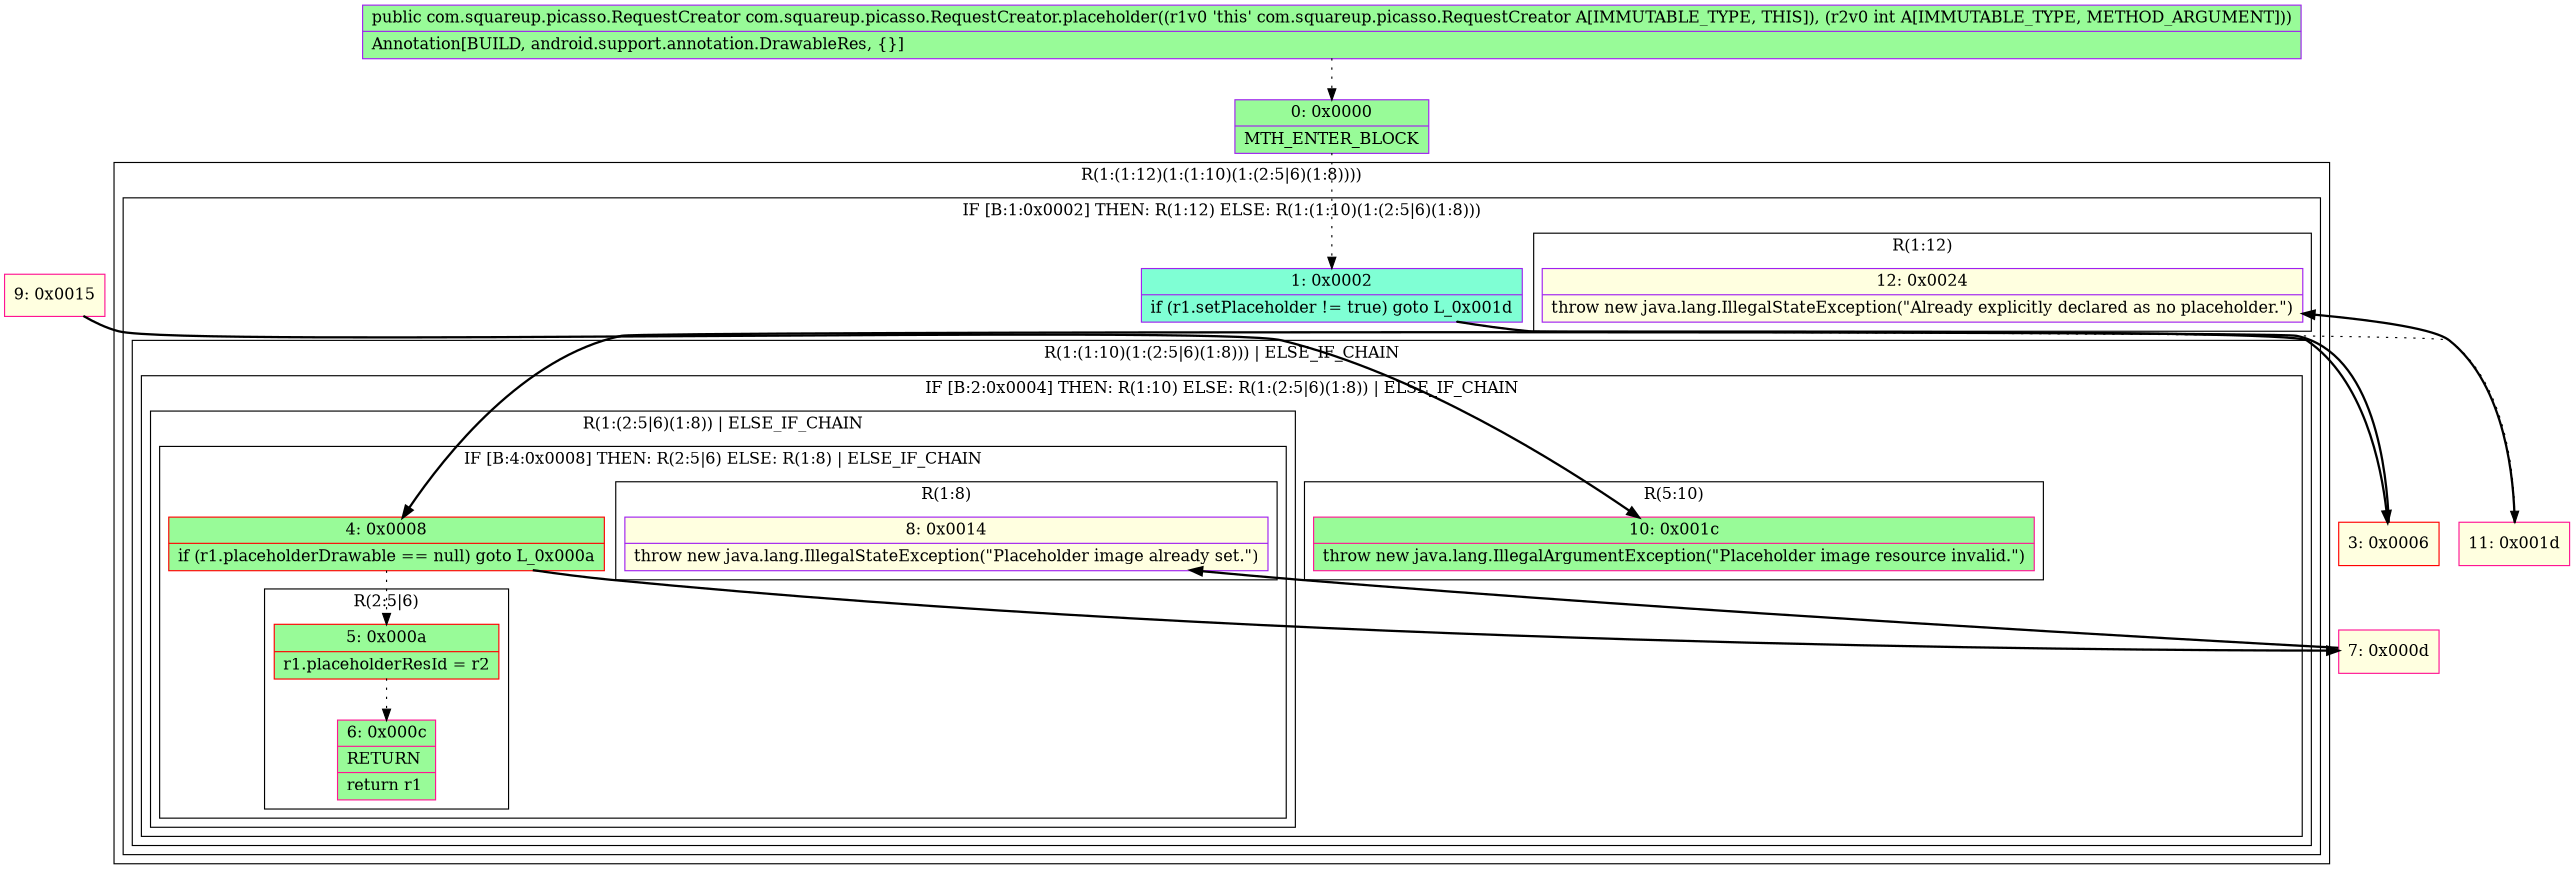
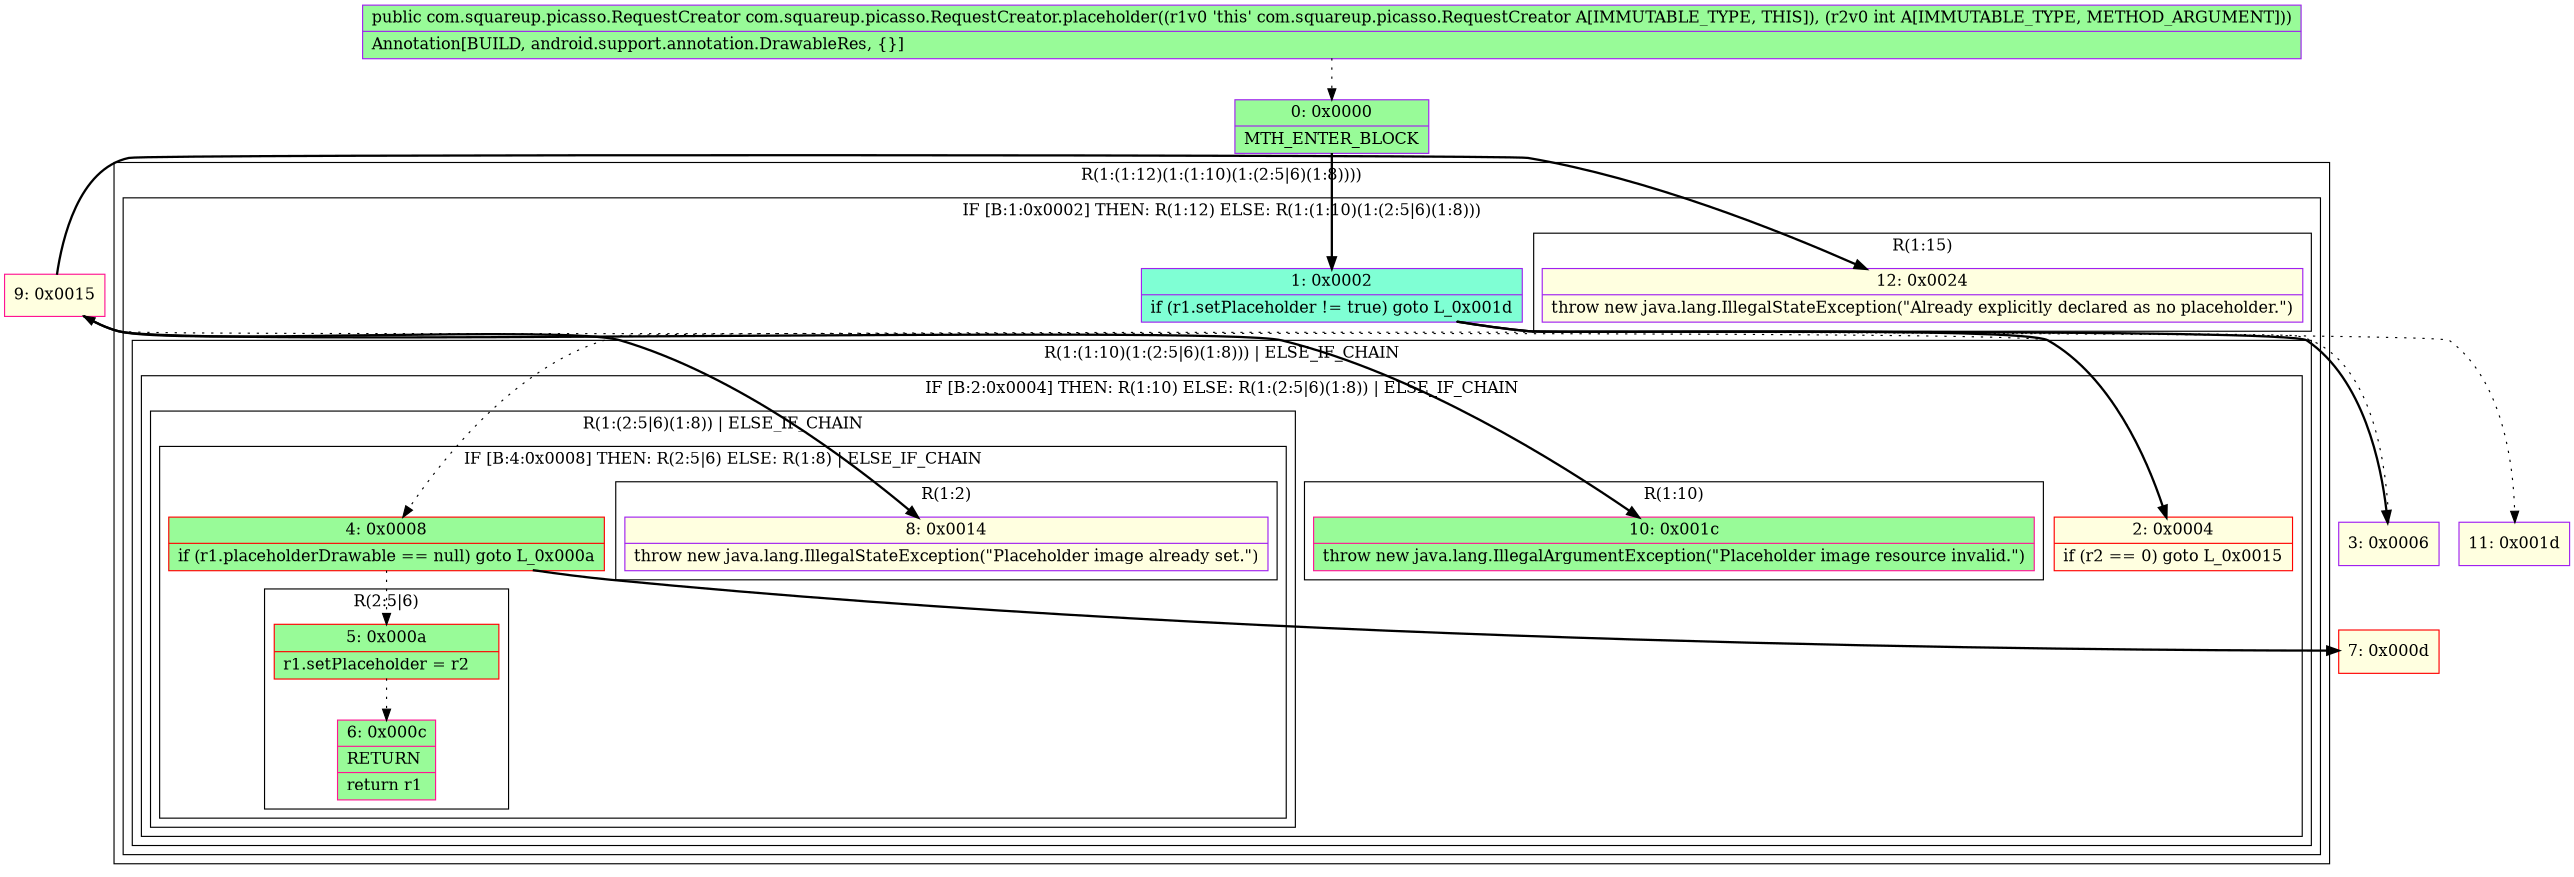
(1332, 205) -> (1332, 205)
(1923, 246) -> (1923, 246)
(1431, 332) -> (1431, 332)
(2431, 332) -> (928, 155)
(946, 495) -> (946, 495)
(1674, 495) -> (1674, 495)
none -> (2173, 544)
(2389, 544) -> (2389, 544)
(2514, 544) -> (2514, 544)
(1770, 614) -> (648, 350)
(2389, 652) -> (2389, 652)
(387, 665) -> (376, 665)
